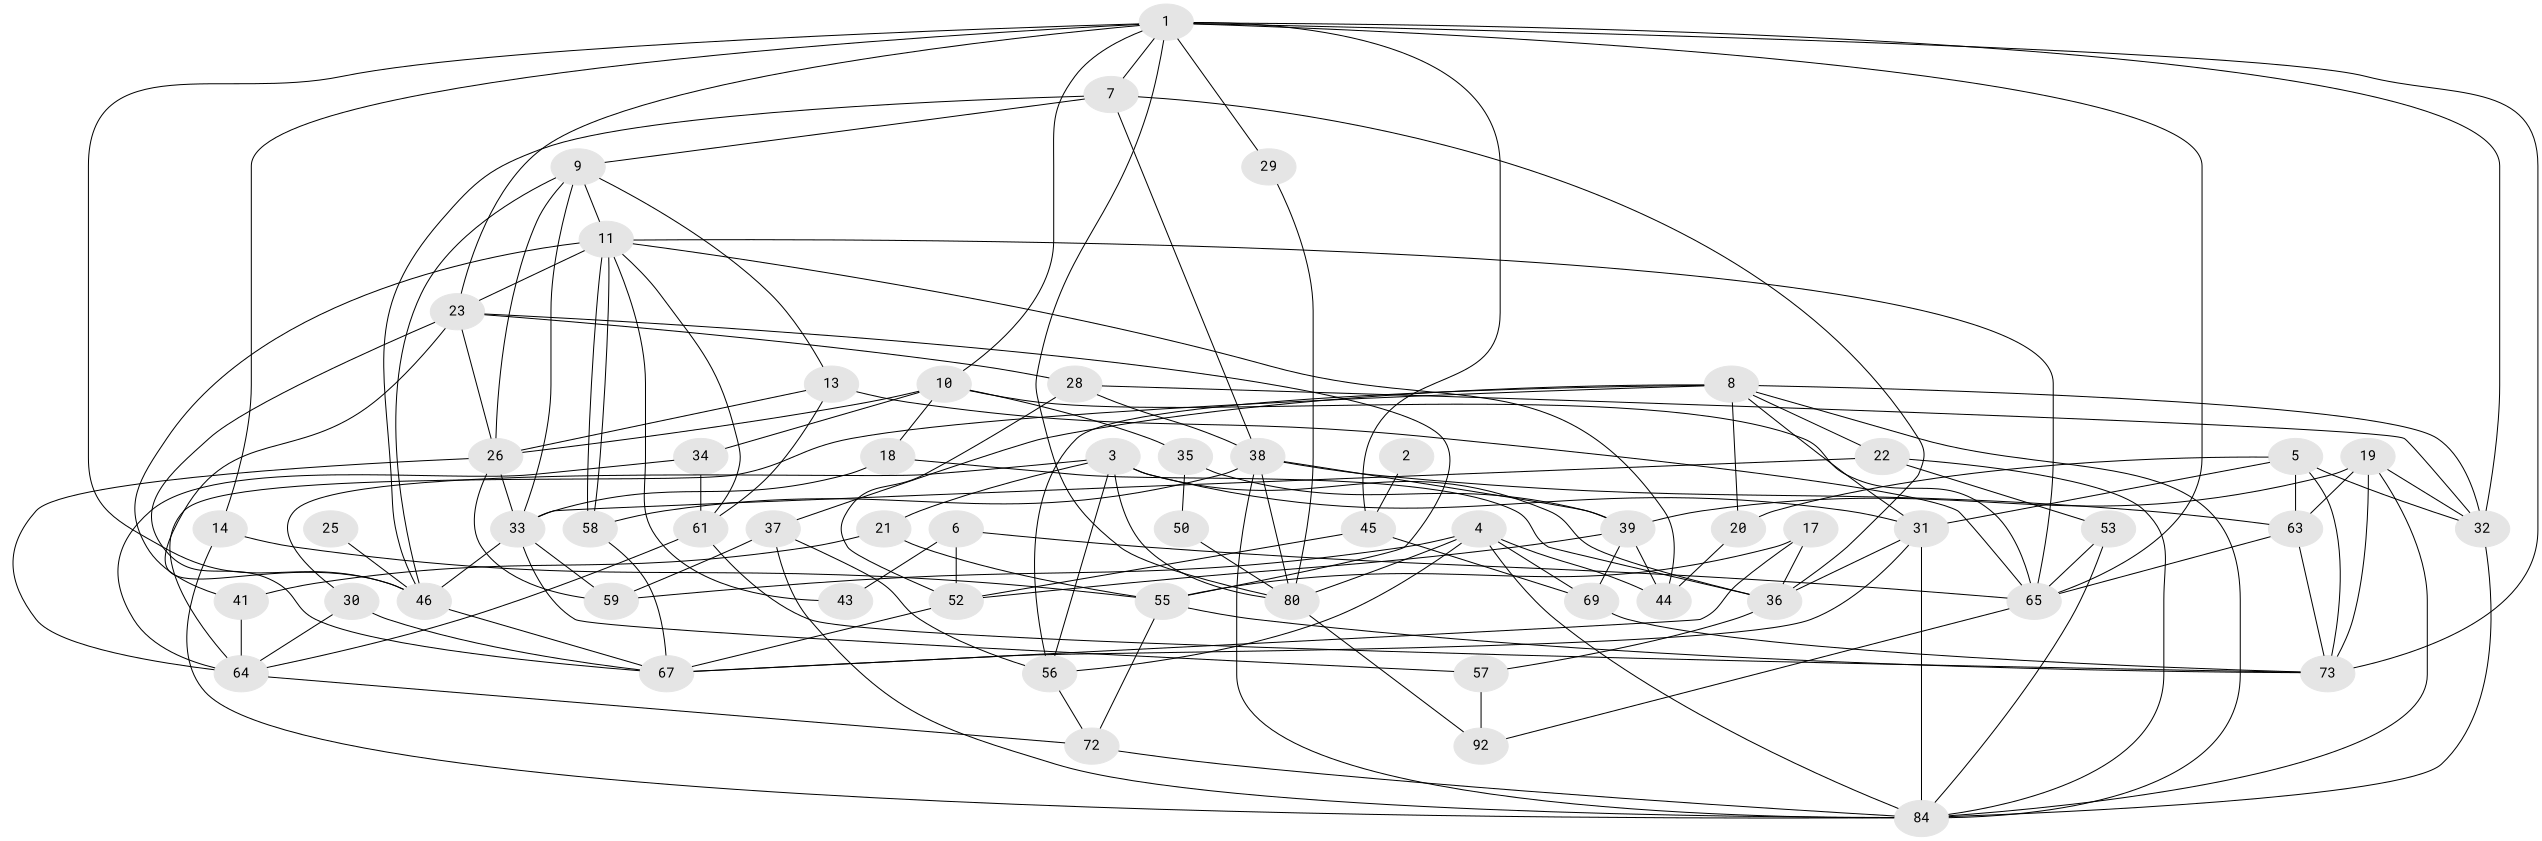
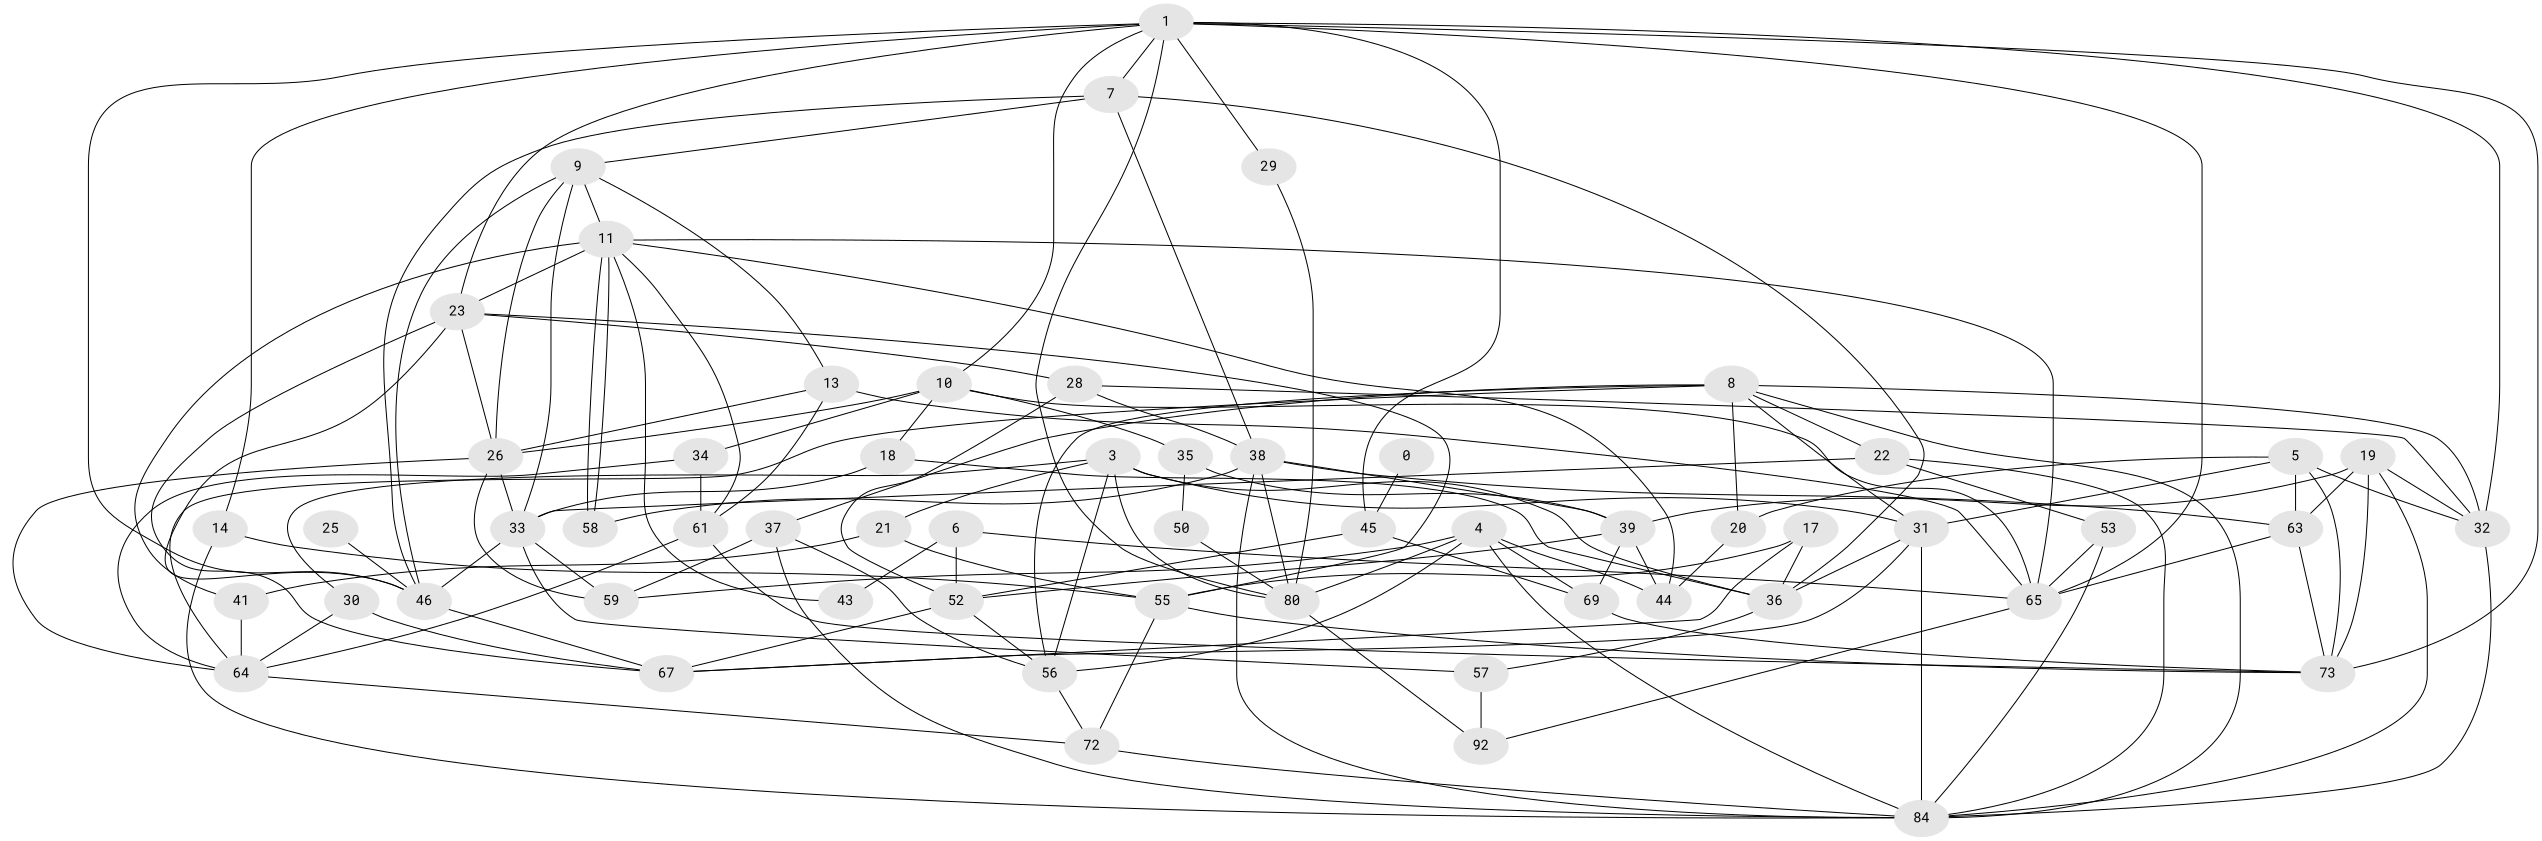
(1407, 457) -> (1407, 457)
(656, 604) -> none
none -> (1010, 643)
